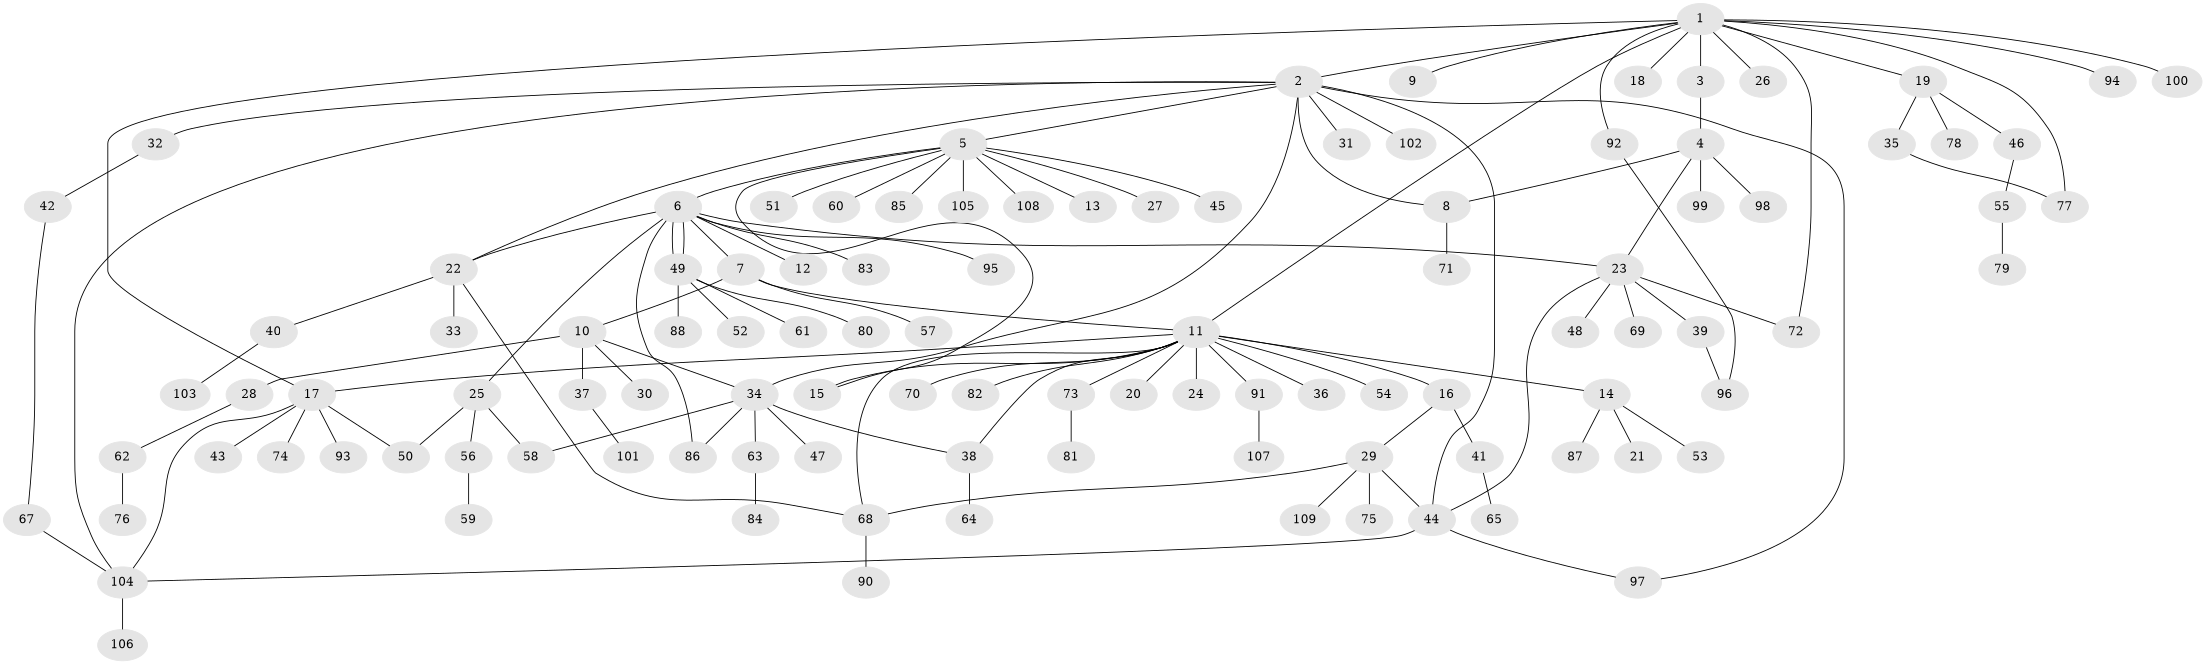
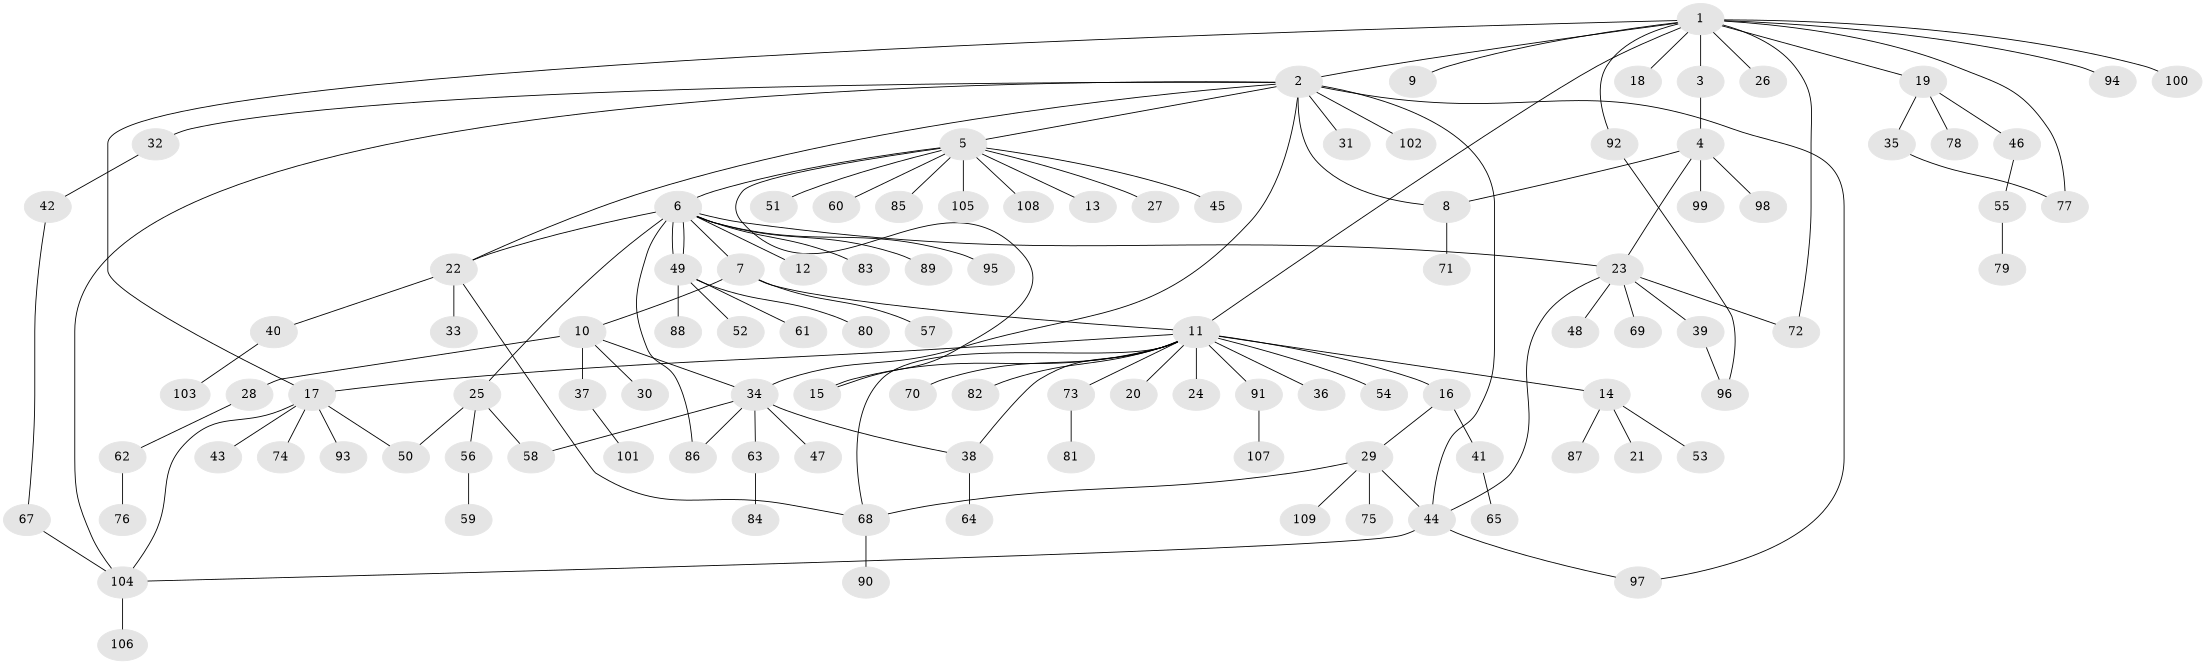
none -> (929, 270)
